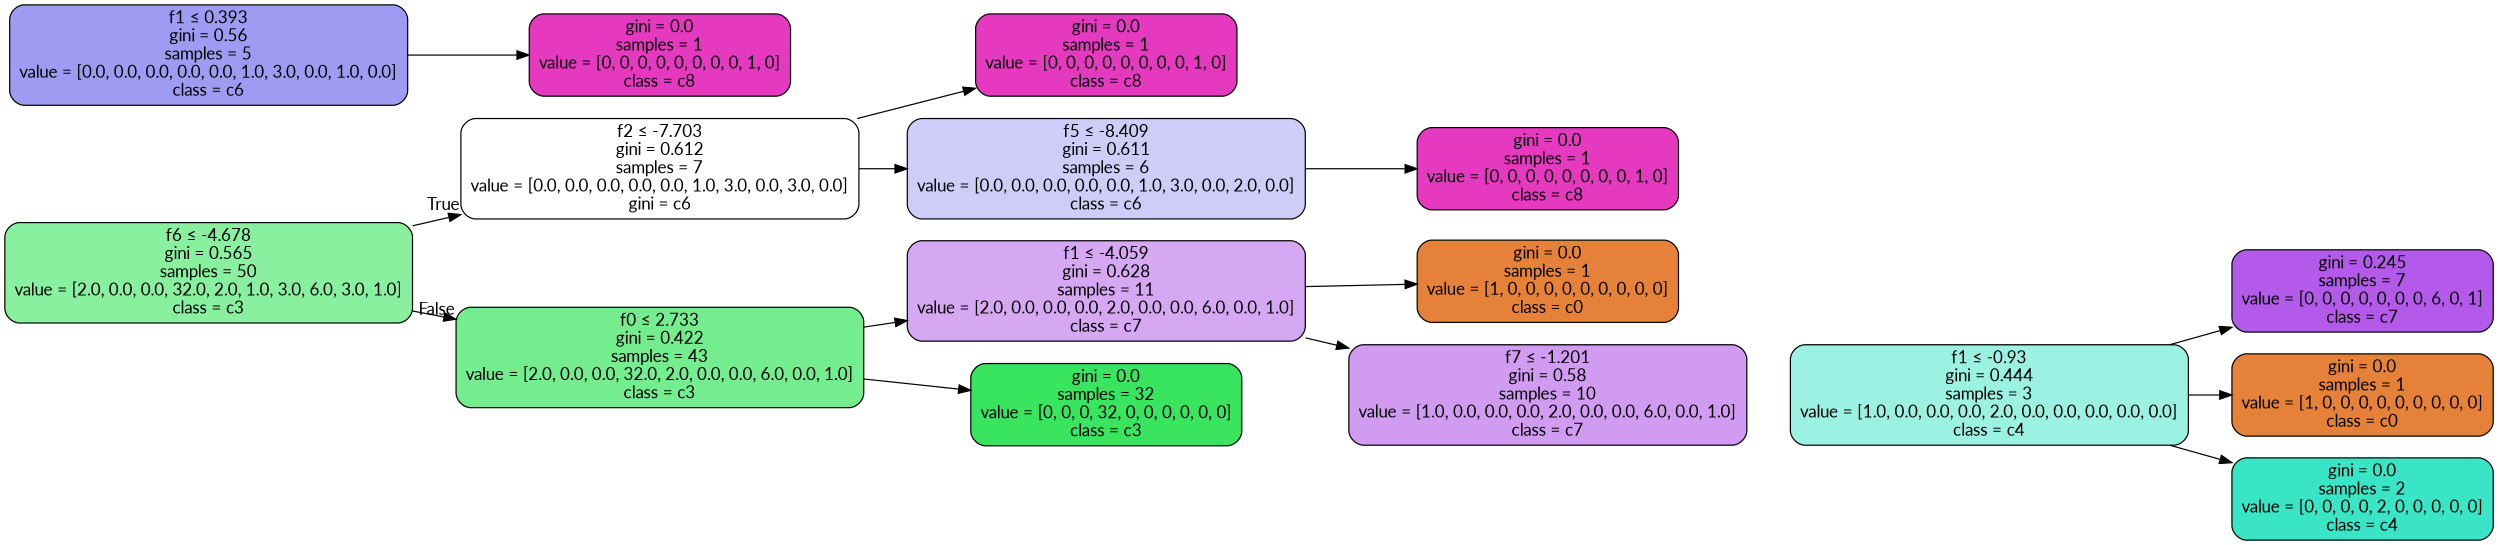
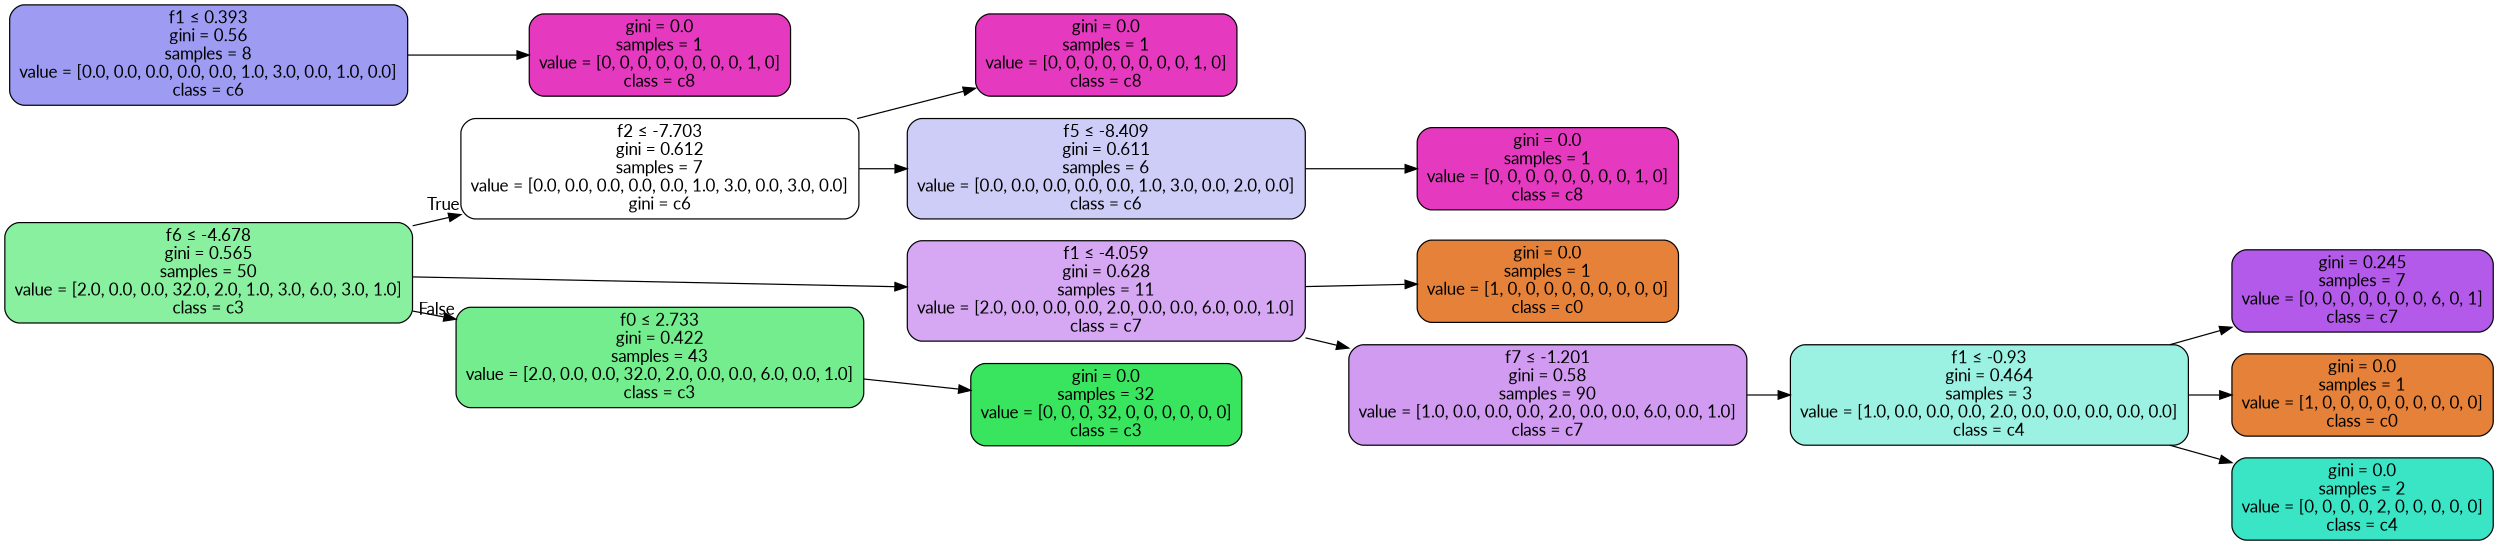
(209, 54) -> (209, 54)
(879, 325) -> (654, 282)
(1989, 376) -> (1989, 376)
(1548, 394) -> (1548, 394)
none -> (1763, 395)
